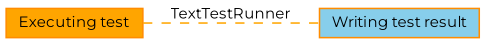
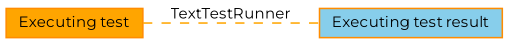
(399, 23) -> (411, 23)
